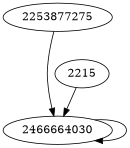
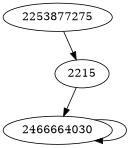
(47, 70) -> (68, 42)
